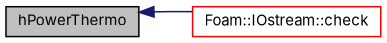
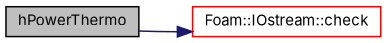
(173, 12) -> (158, 32)
